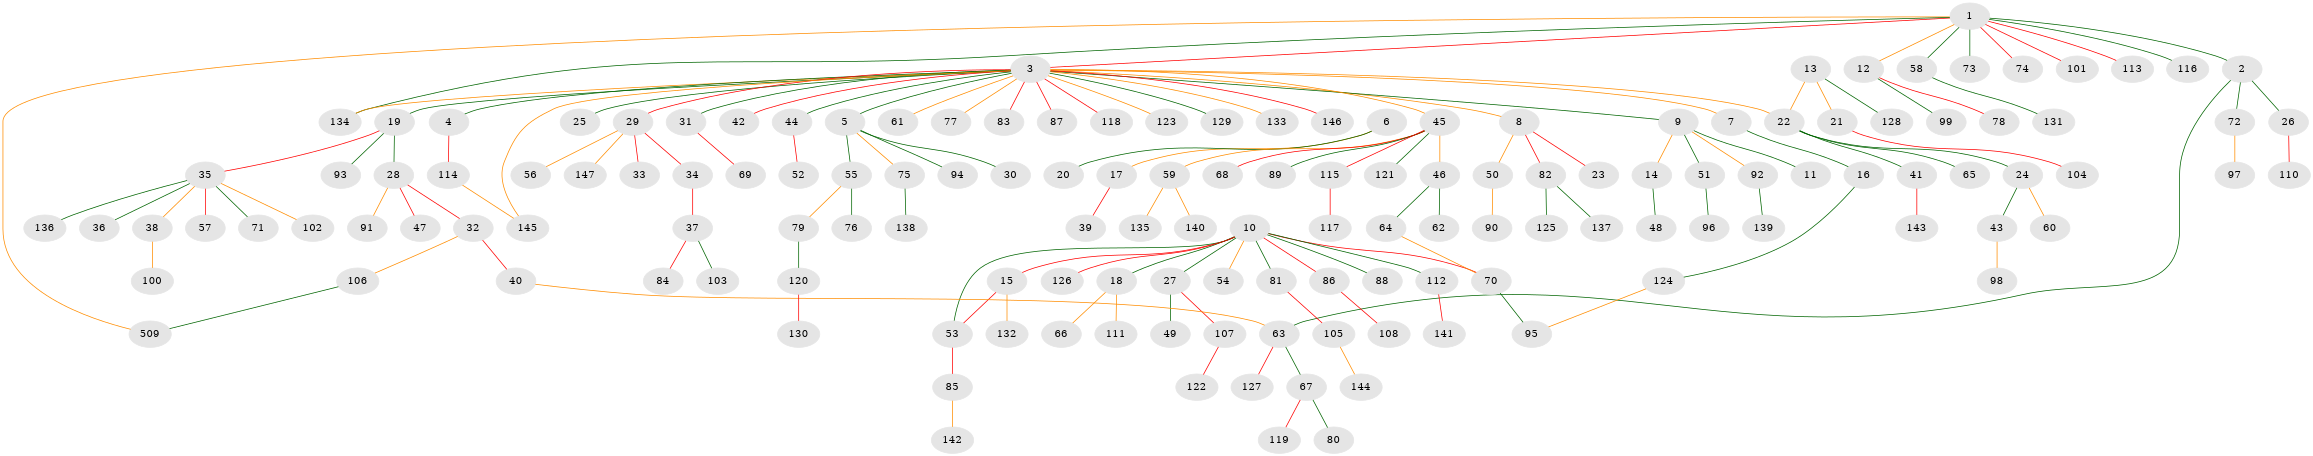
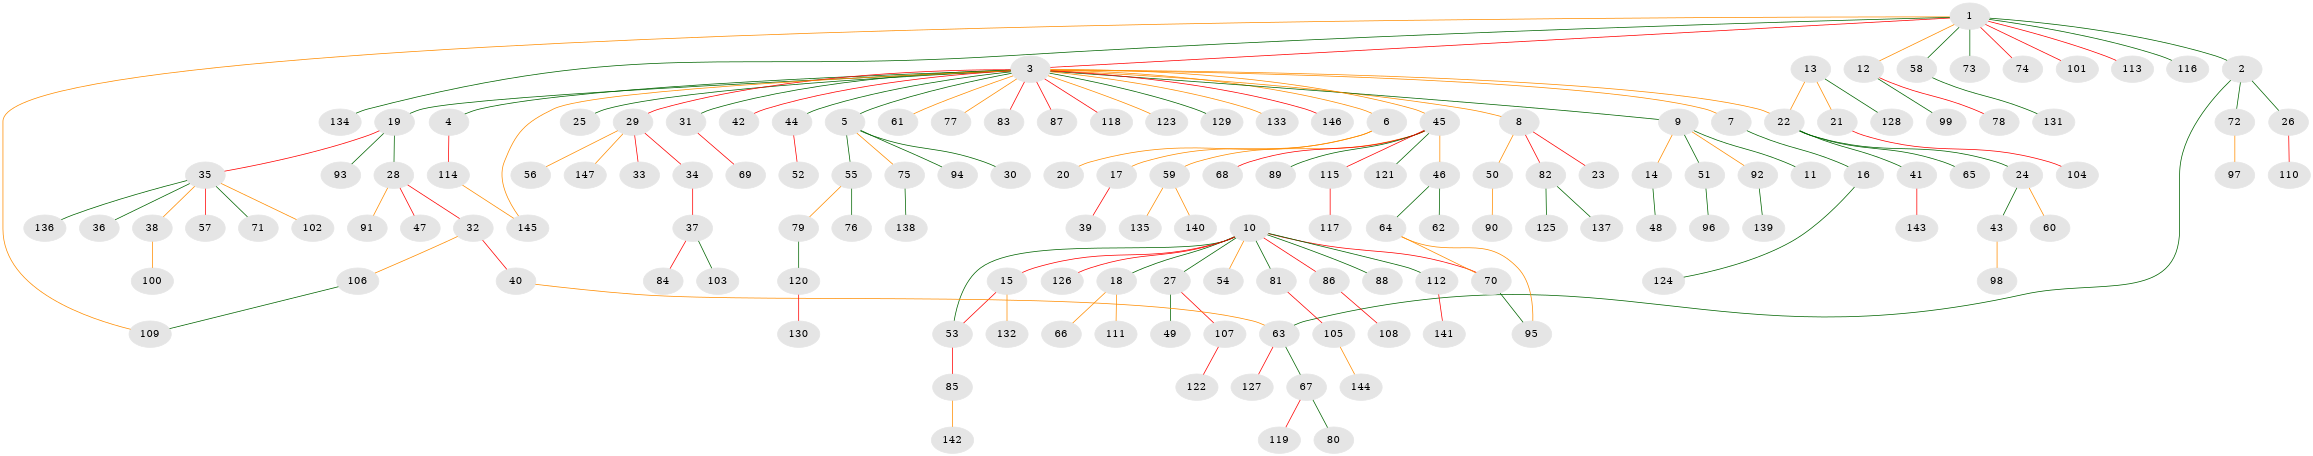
(683, 85) -> (1293, 93)
(1181, 148) -> (1181, 148)
(1597, 308) -> (1490, 250)
(150, 334) -> (150, 334)
